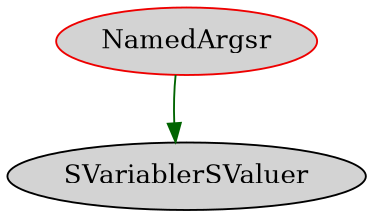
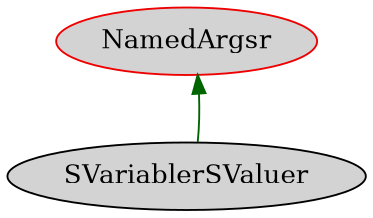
(174, 99) -> (199, 118)
